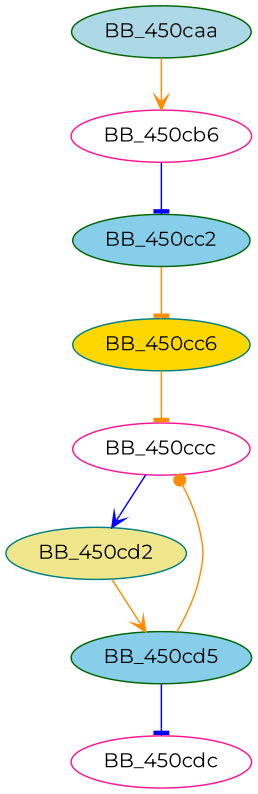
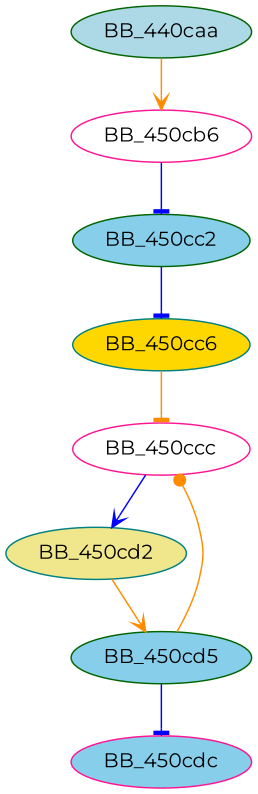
(161, 32) -> (161, 32)
(161, 289) -> (161, 289)
(161, 762) -> (161, 762)
